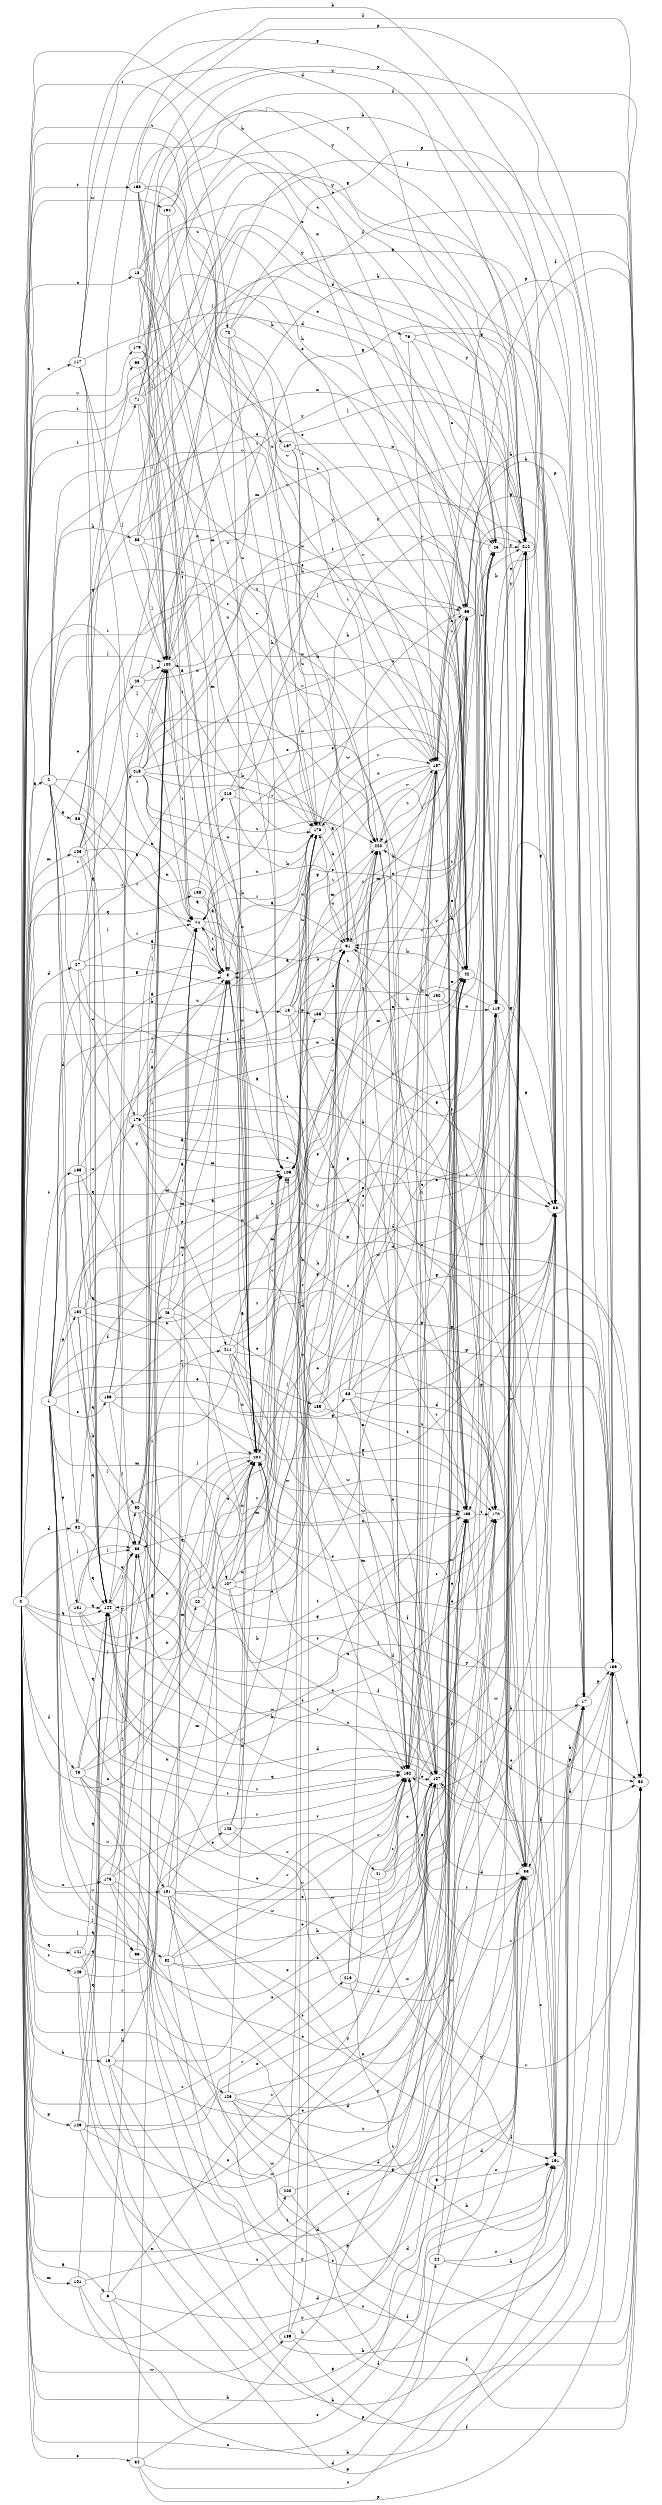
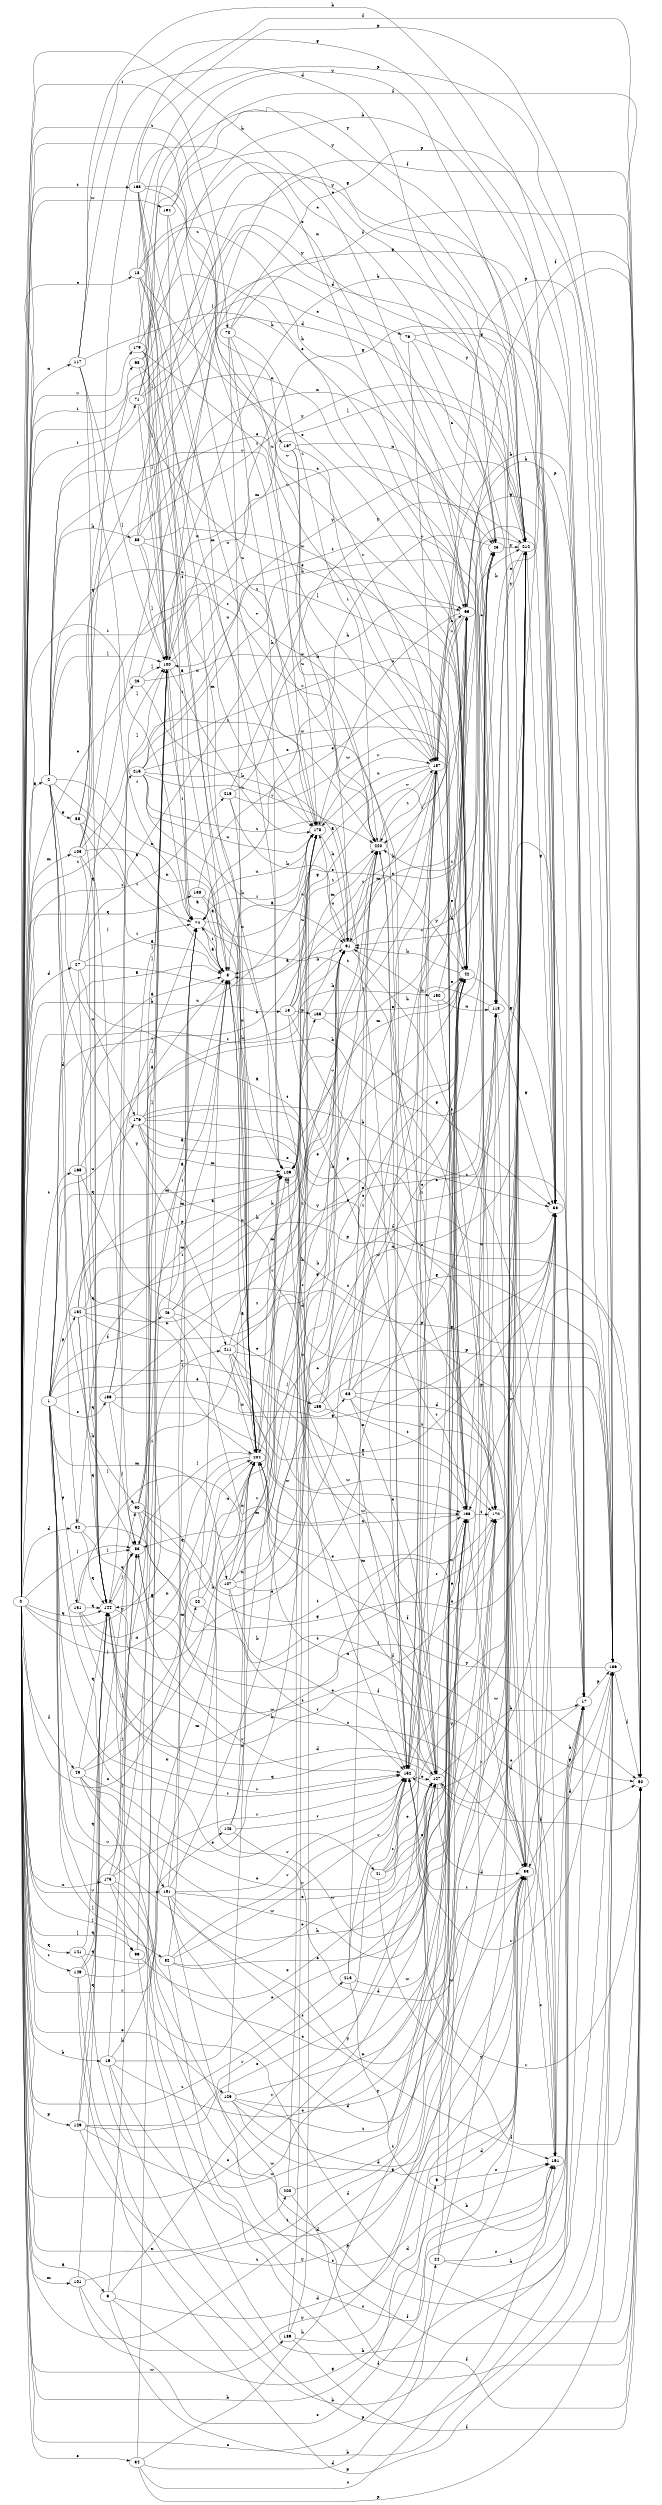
(152, 720) -> none
(342, 1046) -> (332, 436)
(176, 1644) -> none
